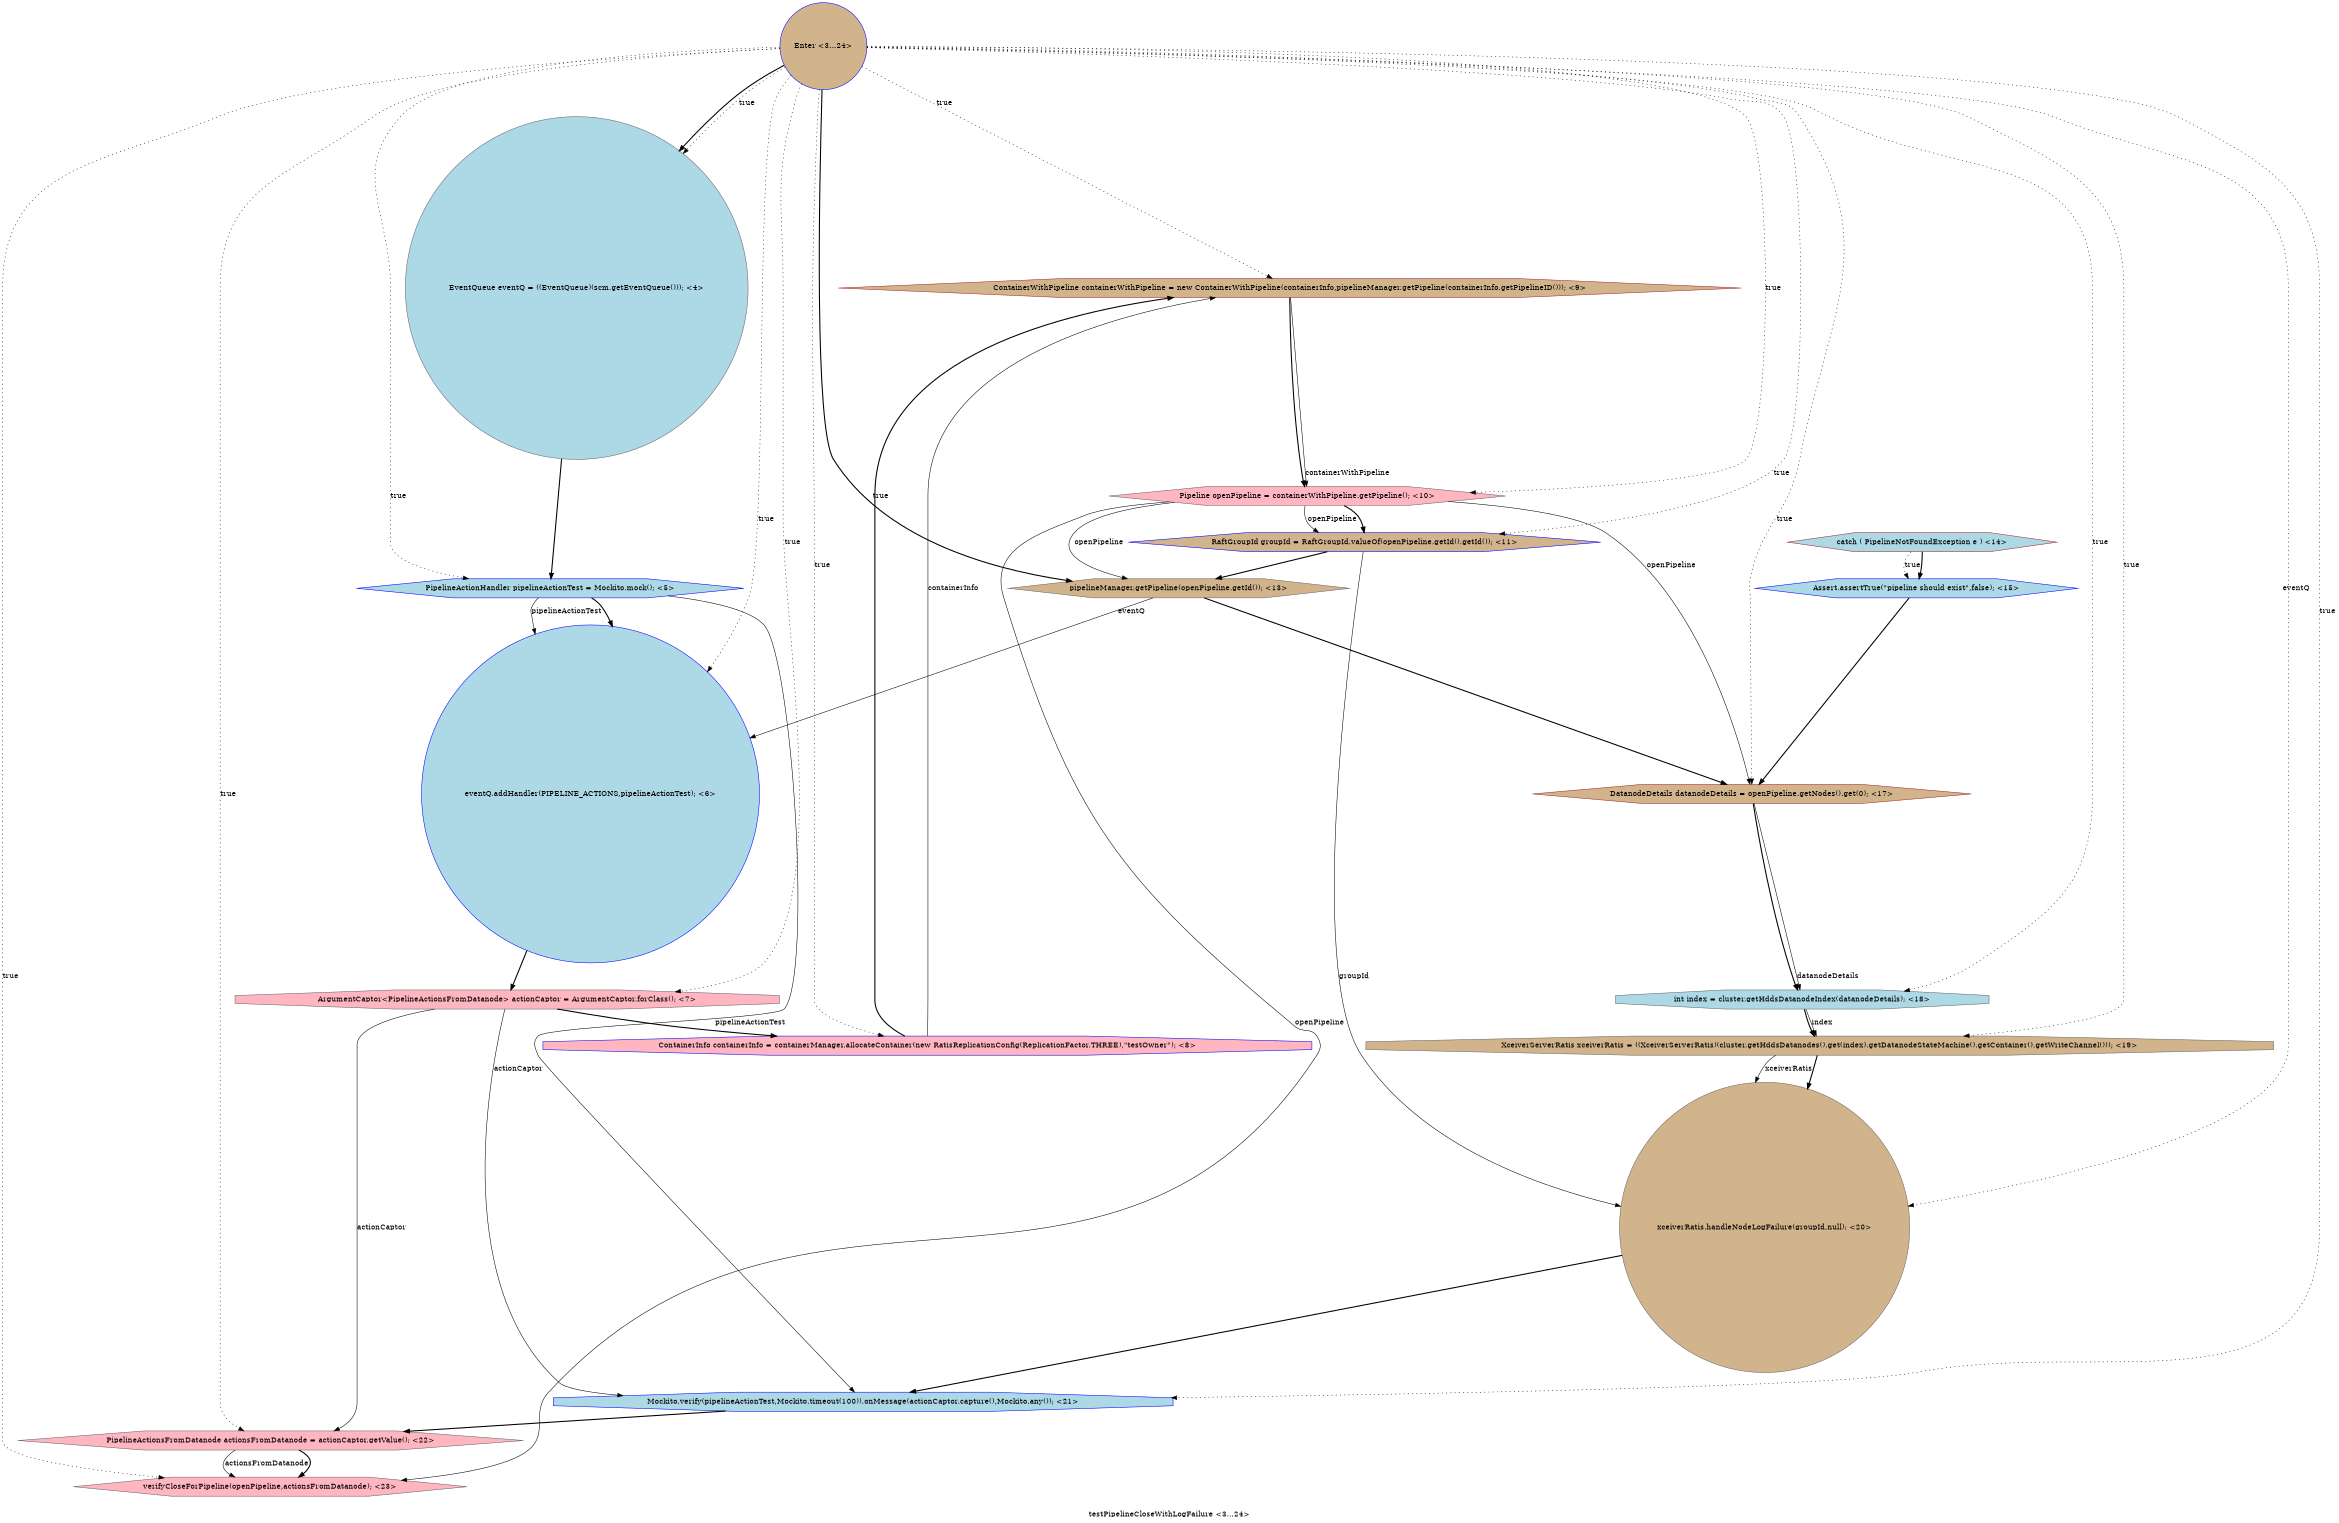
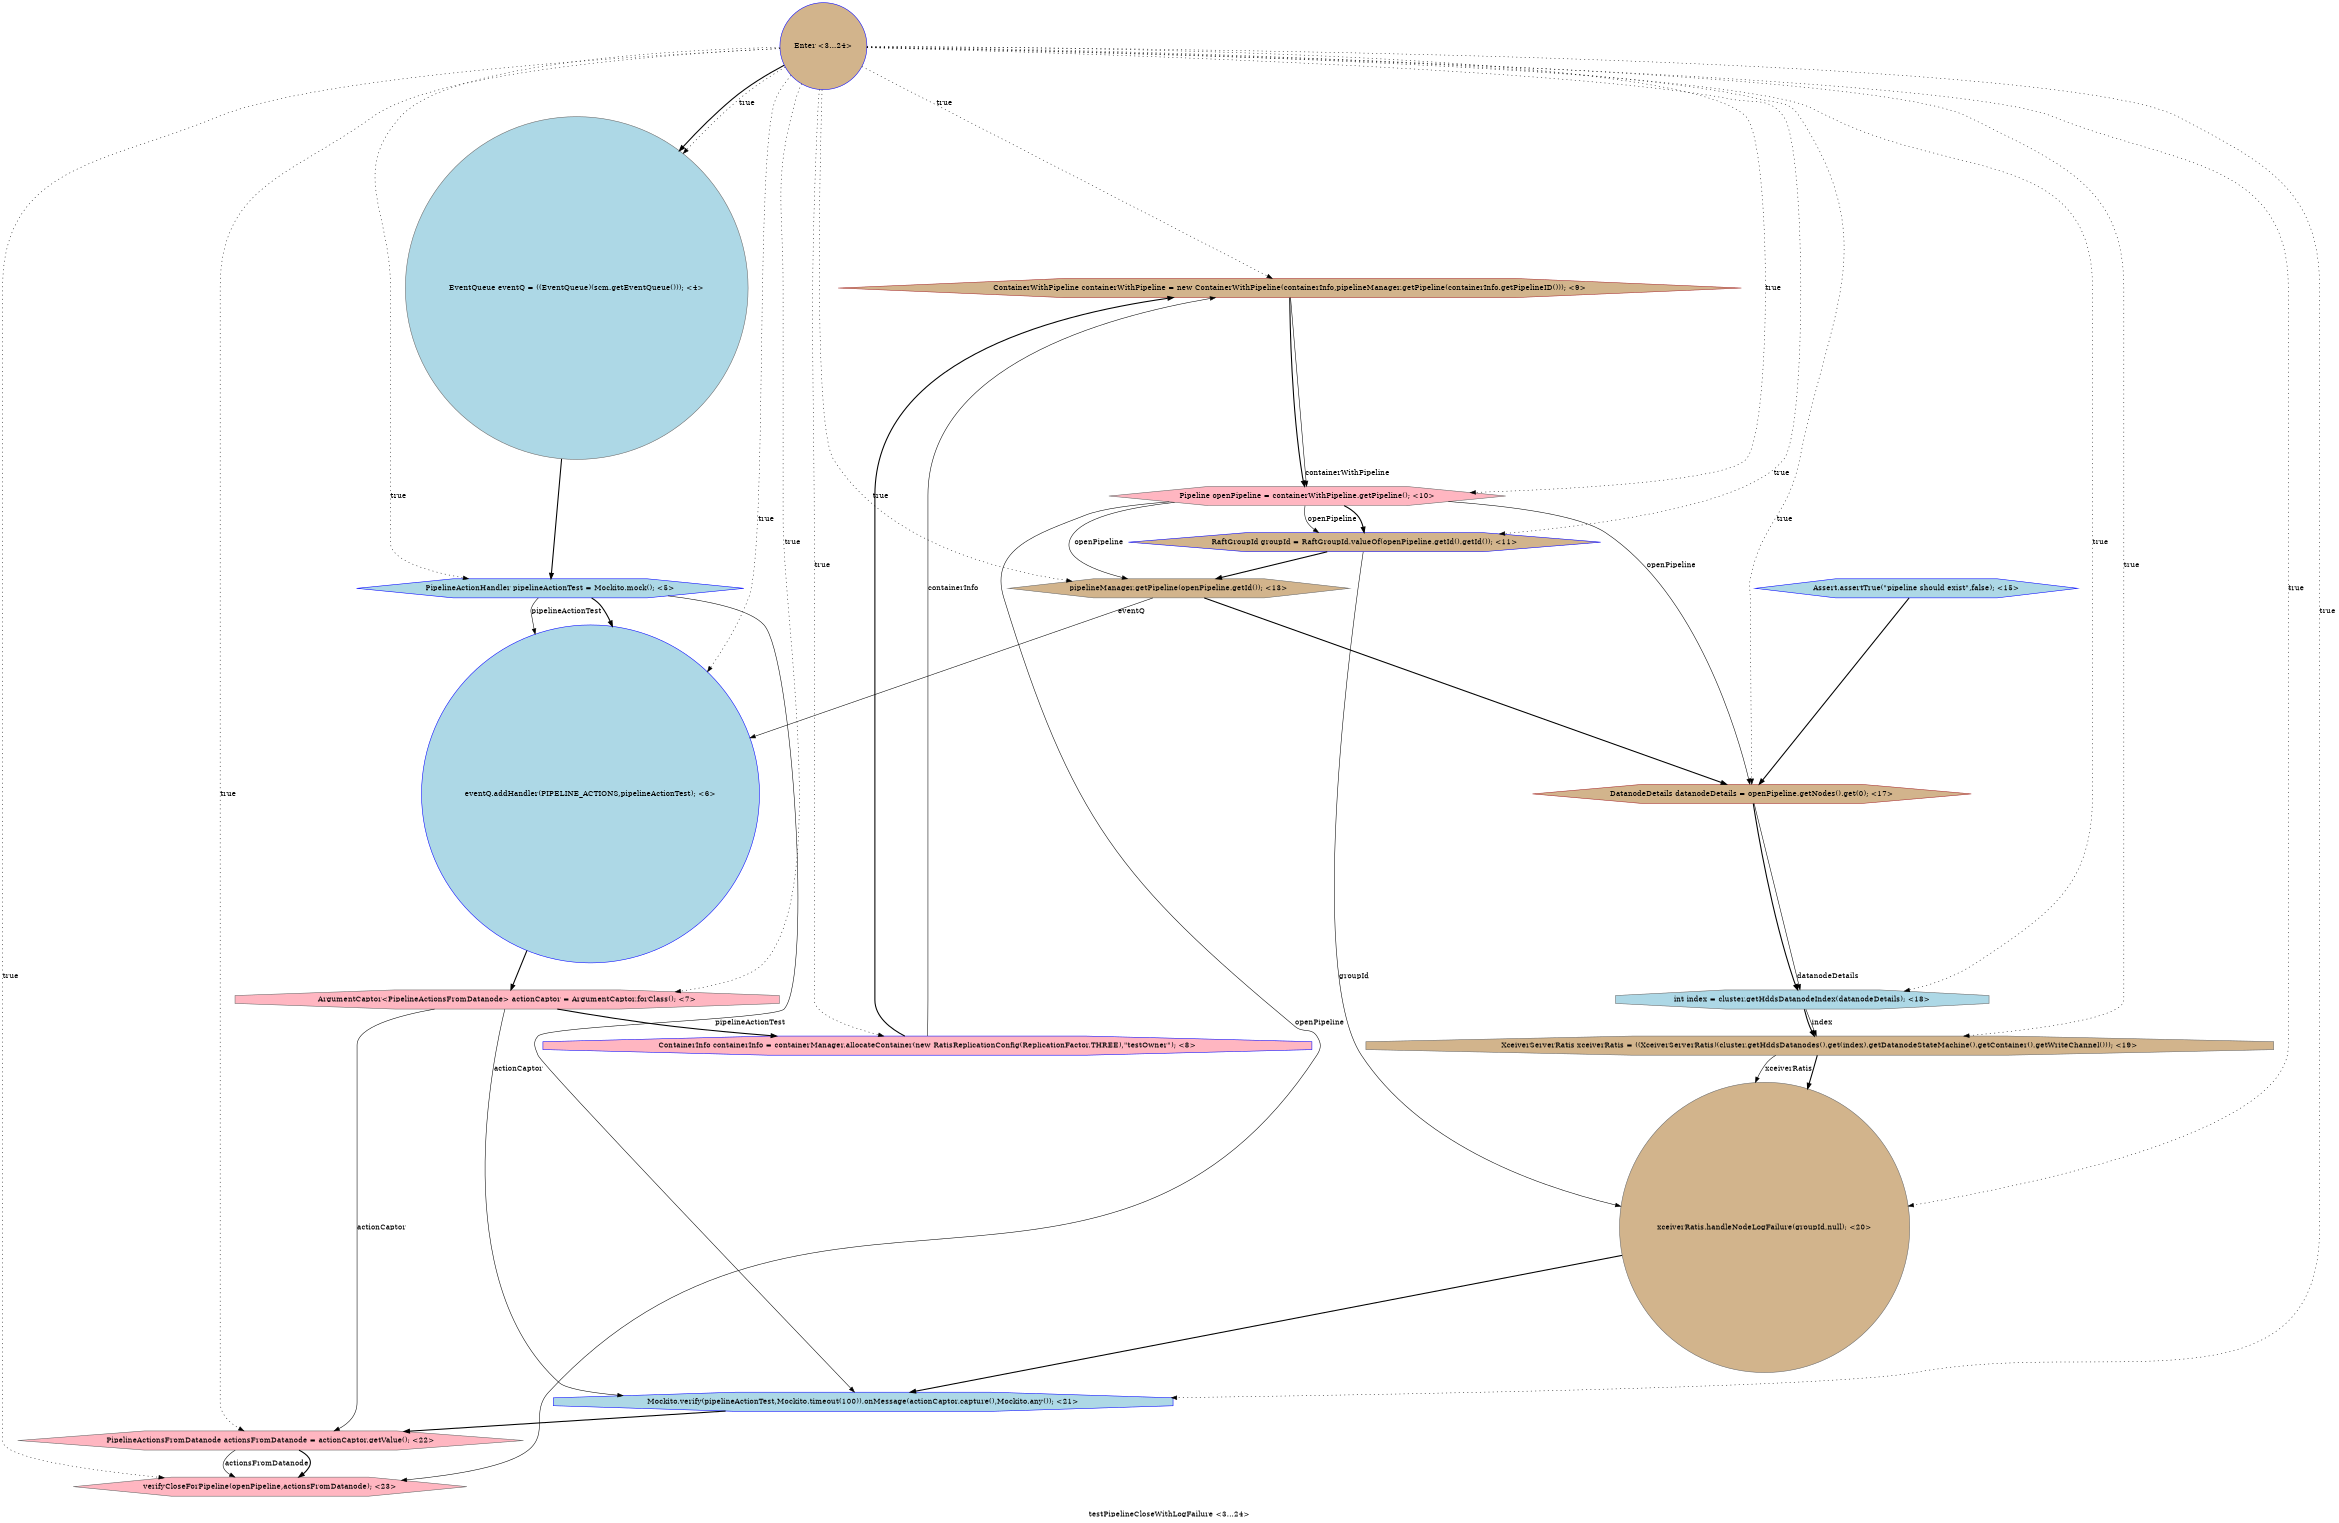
(824, 410) -> (824, 410)
(1922, 542) -> none
(2297, 588) -> (2297, 588)
